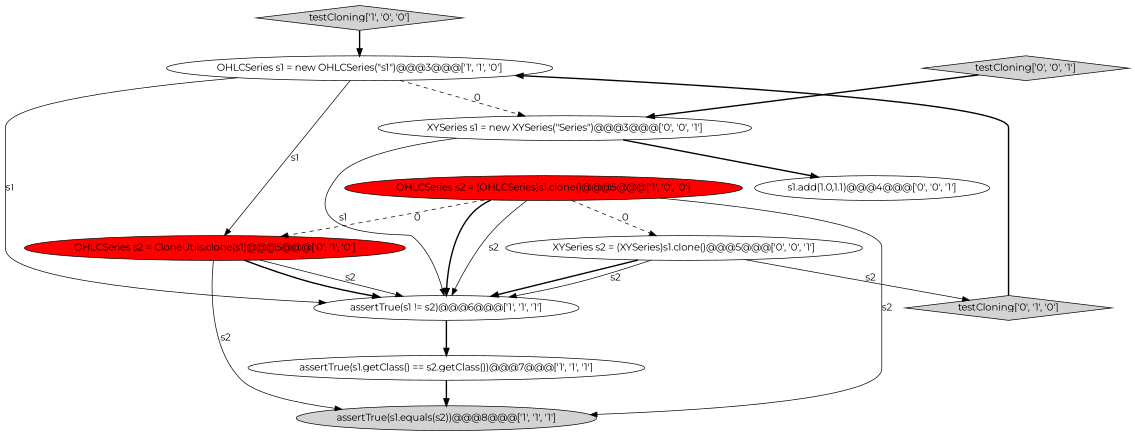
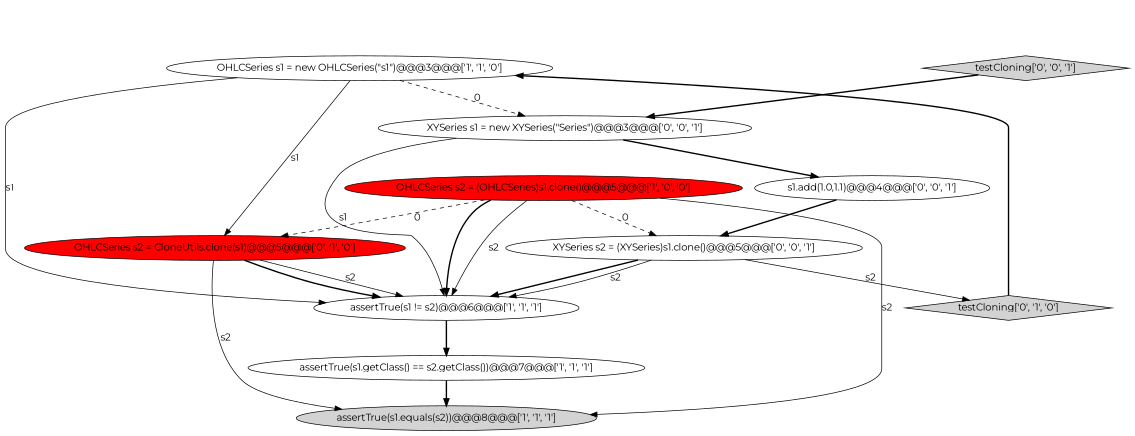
(360, 18) -> none
none -> (779, 218)
